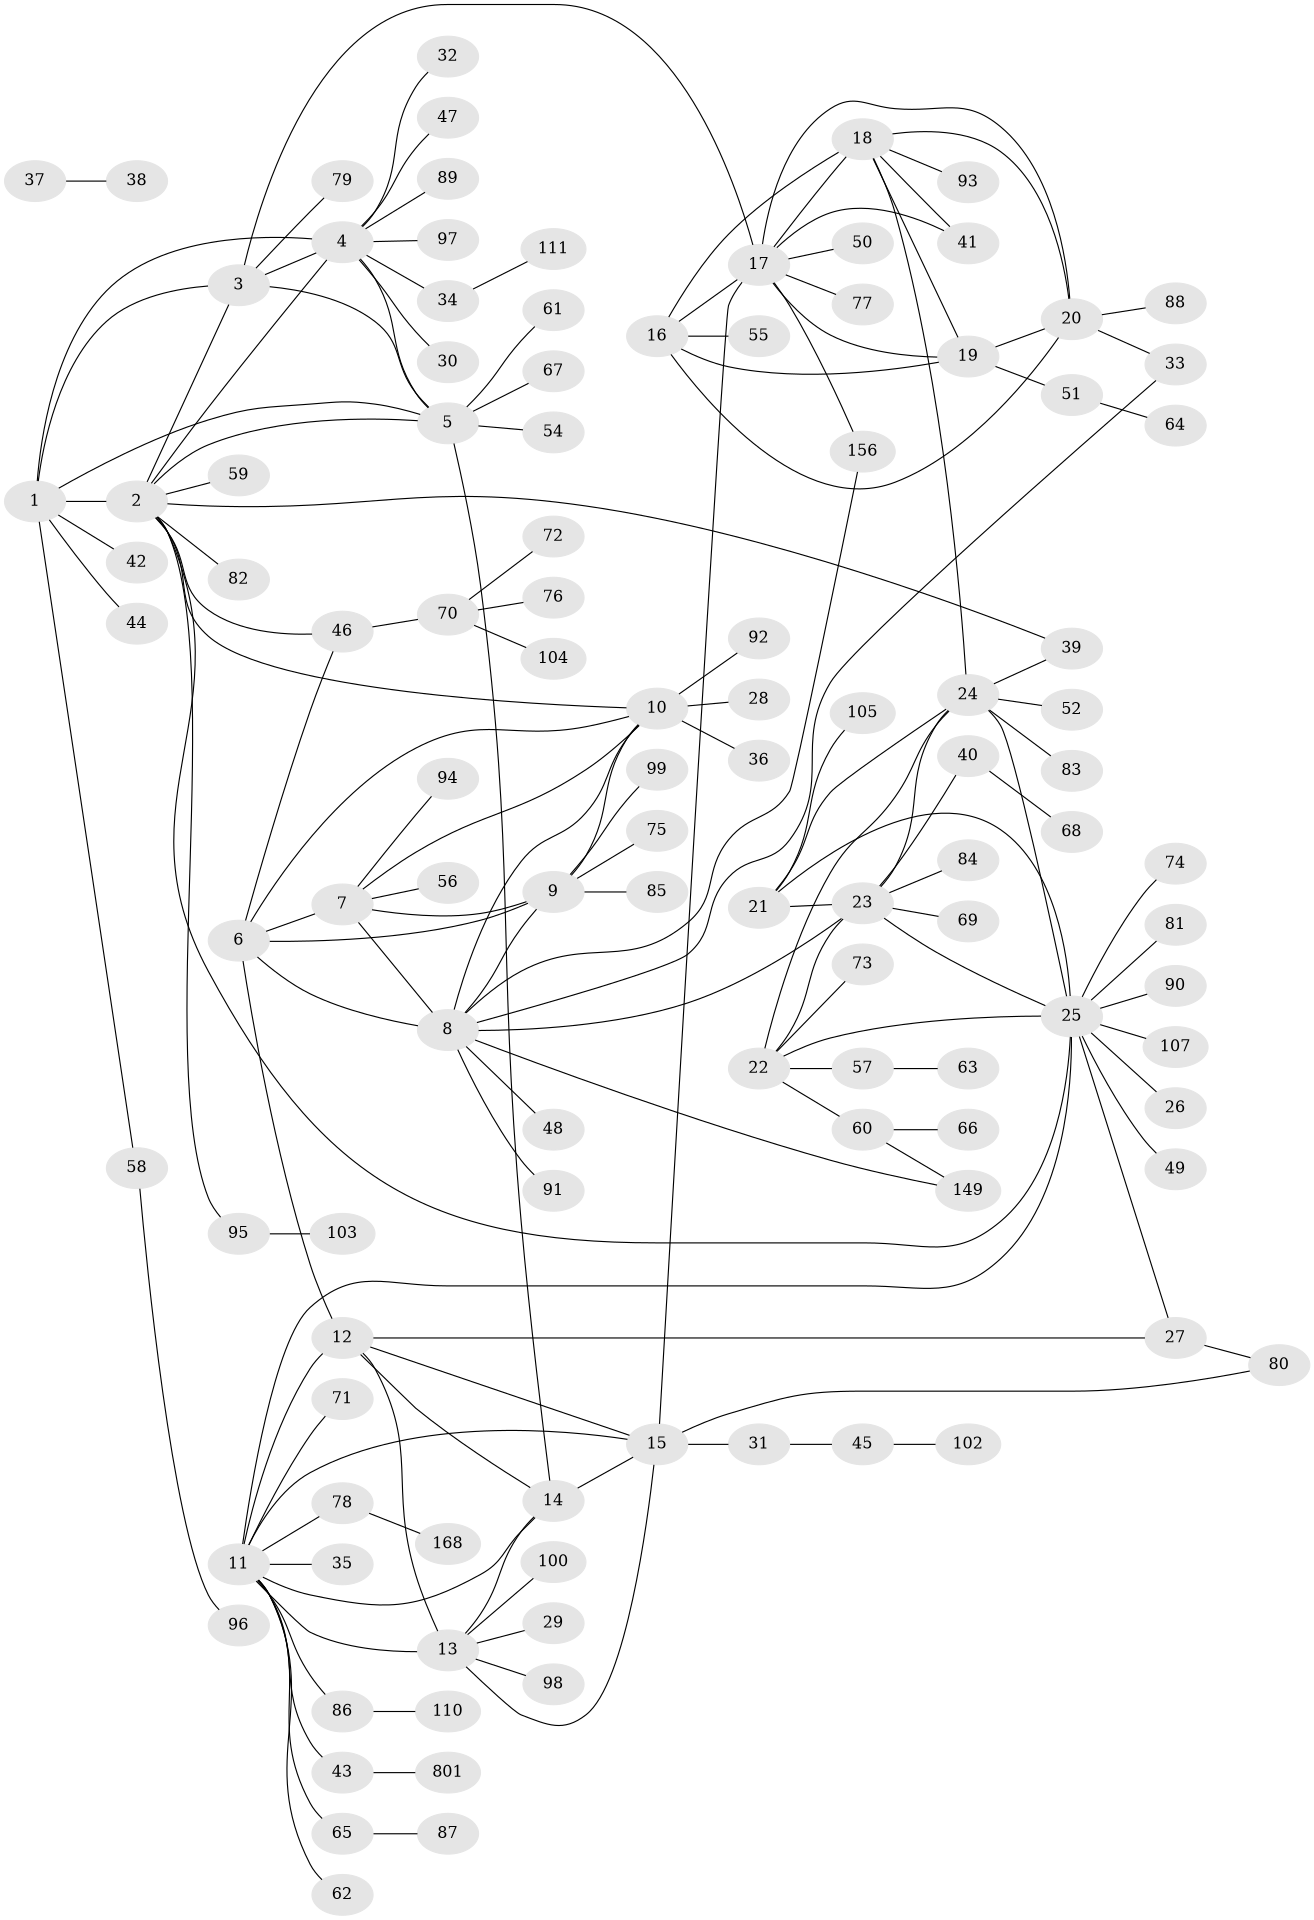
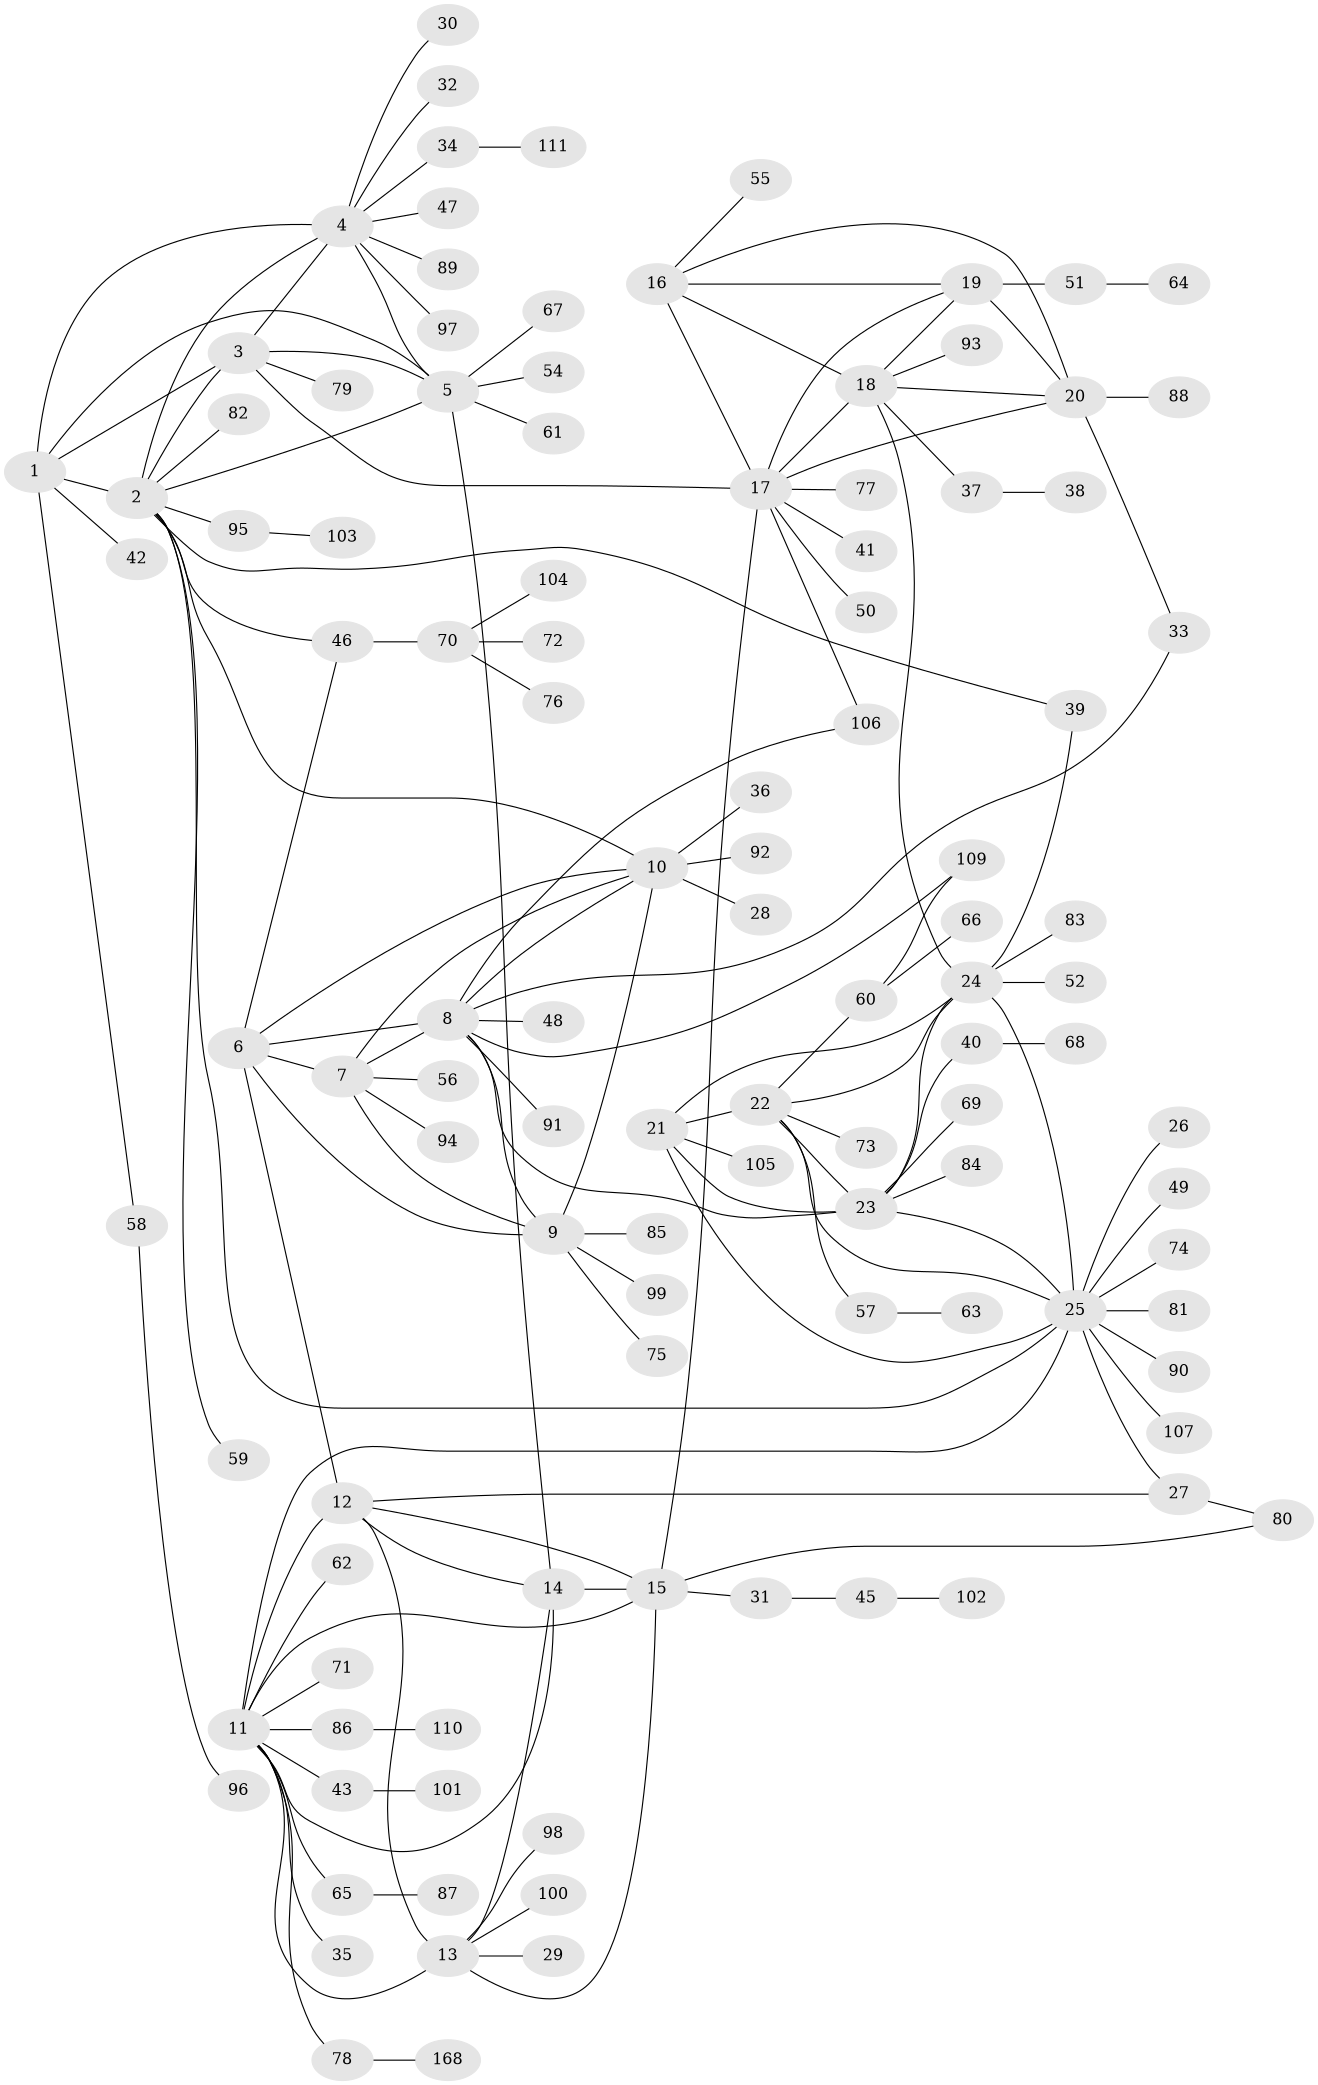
(915, 192) -> (921, 441)
(863, 452) -> (866, 724)
(137, 624) -> none
none -> (716, 1116)
(968, 1191) -> (972, 860)
(448, 1773) -> (448, 1791)
